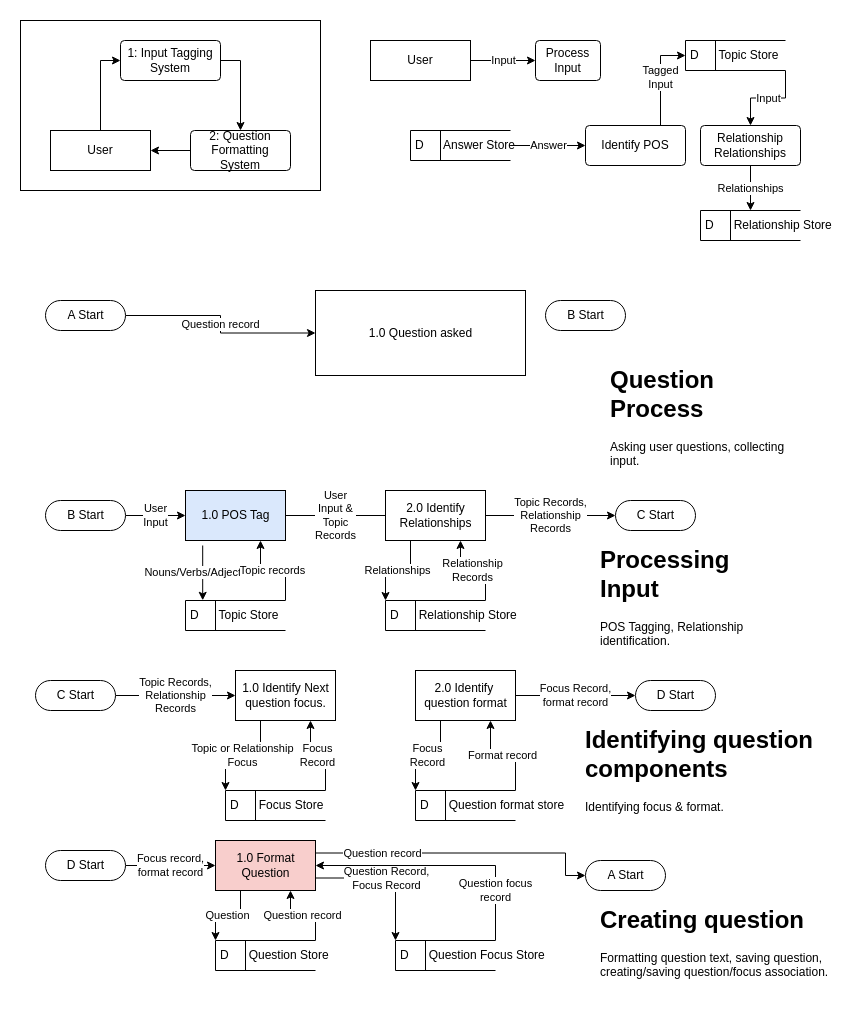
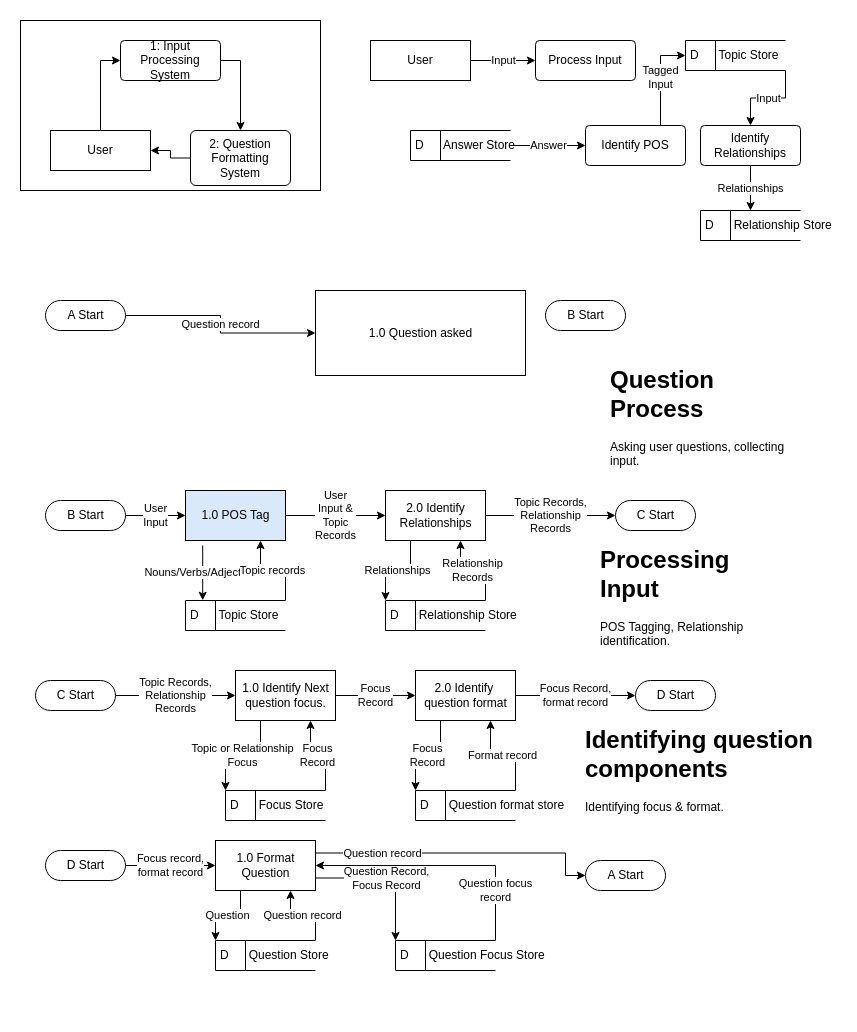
(171, 61) -> (171, 61)
(568, 61) -> (586, 61)
(751, 146) -> (751, 146)
(241, 151) -> (241, 158)
(380, 516) -> (377, 516)
none -> (350, 696)
(266, 866) -> (266, 866)
(716, 956) -> none
